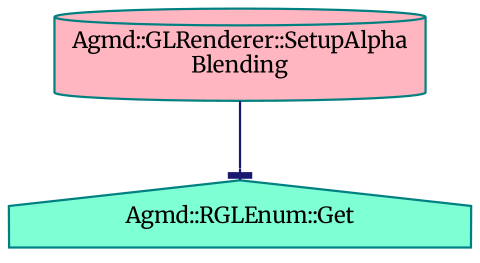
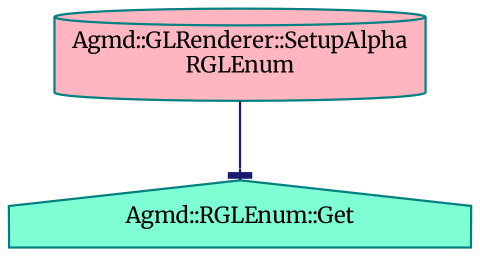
(240, 55) -> (240, 55)
